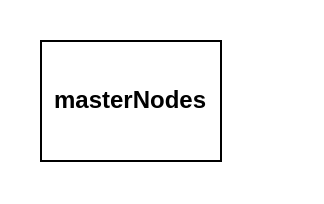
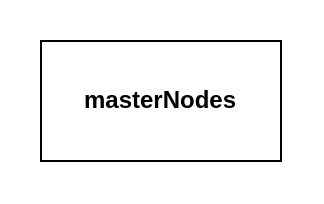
(131, 101) -> (161, 101)
